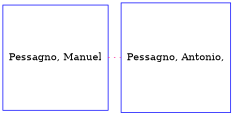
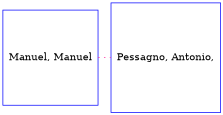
(56, 58) -> (50, 58)
